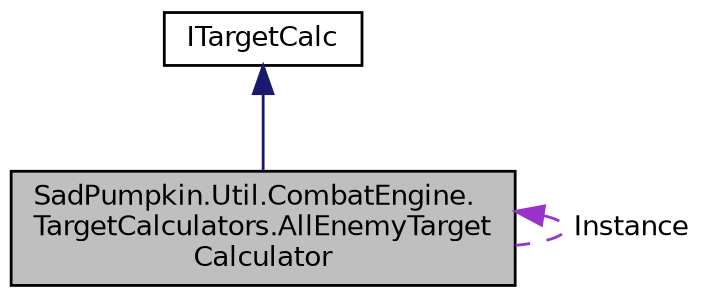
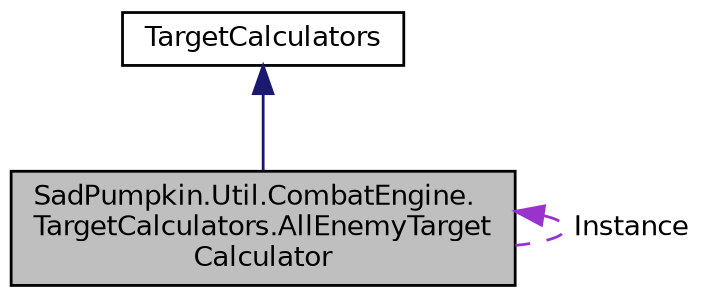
(263, 39) -> (263, 39)
